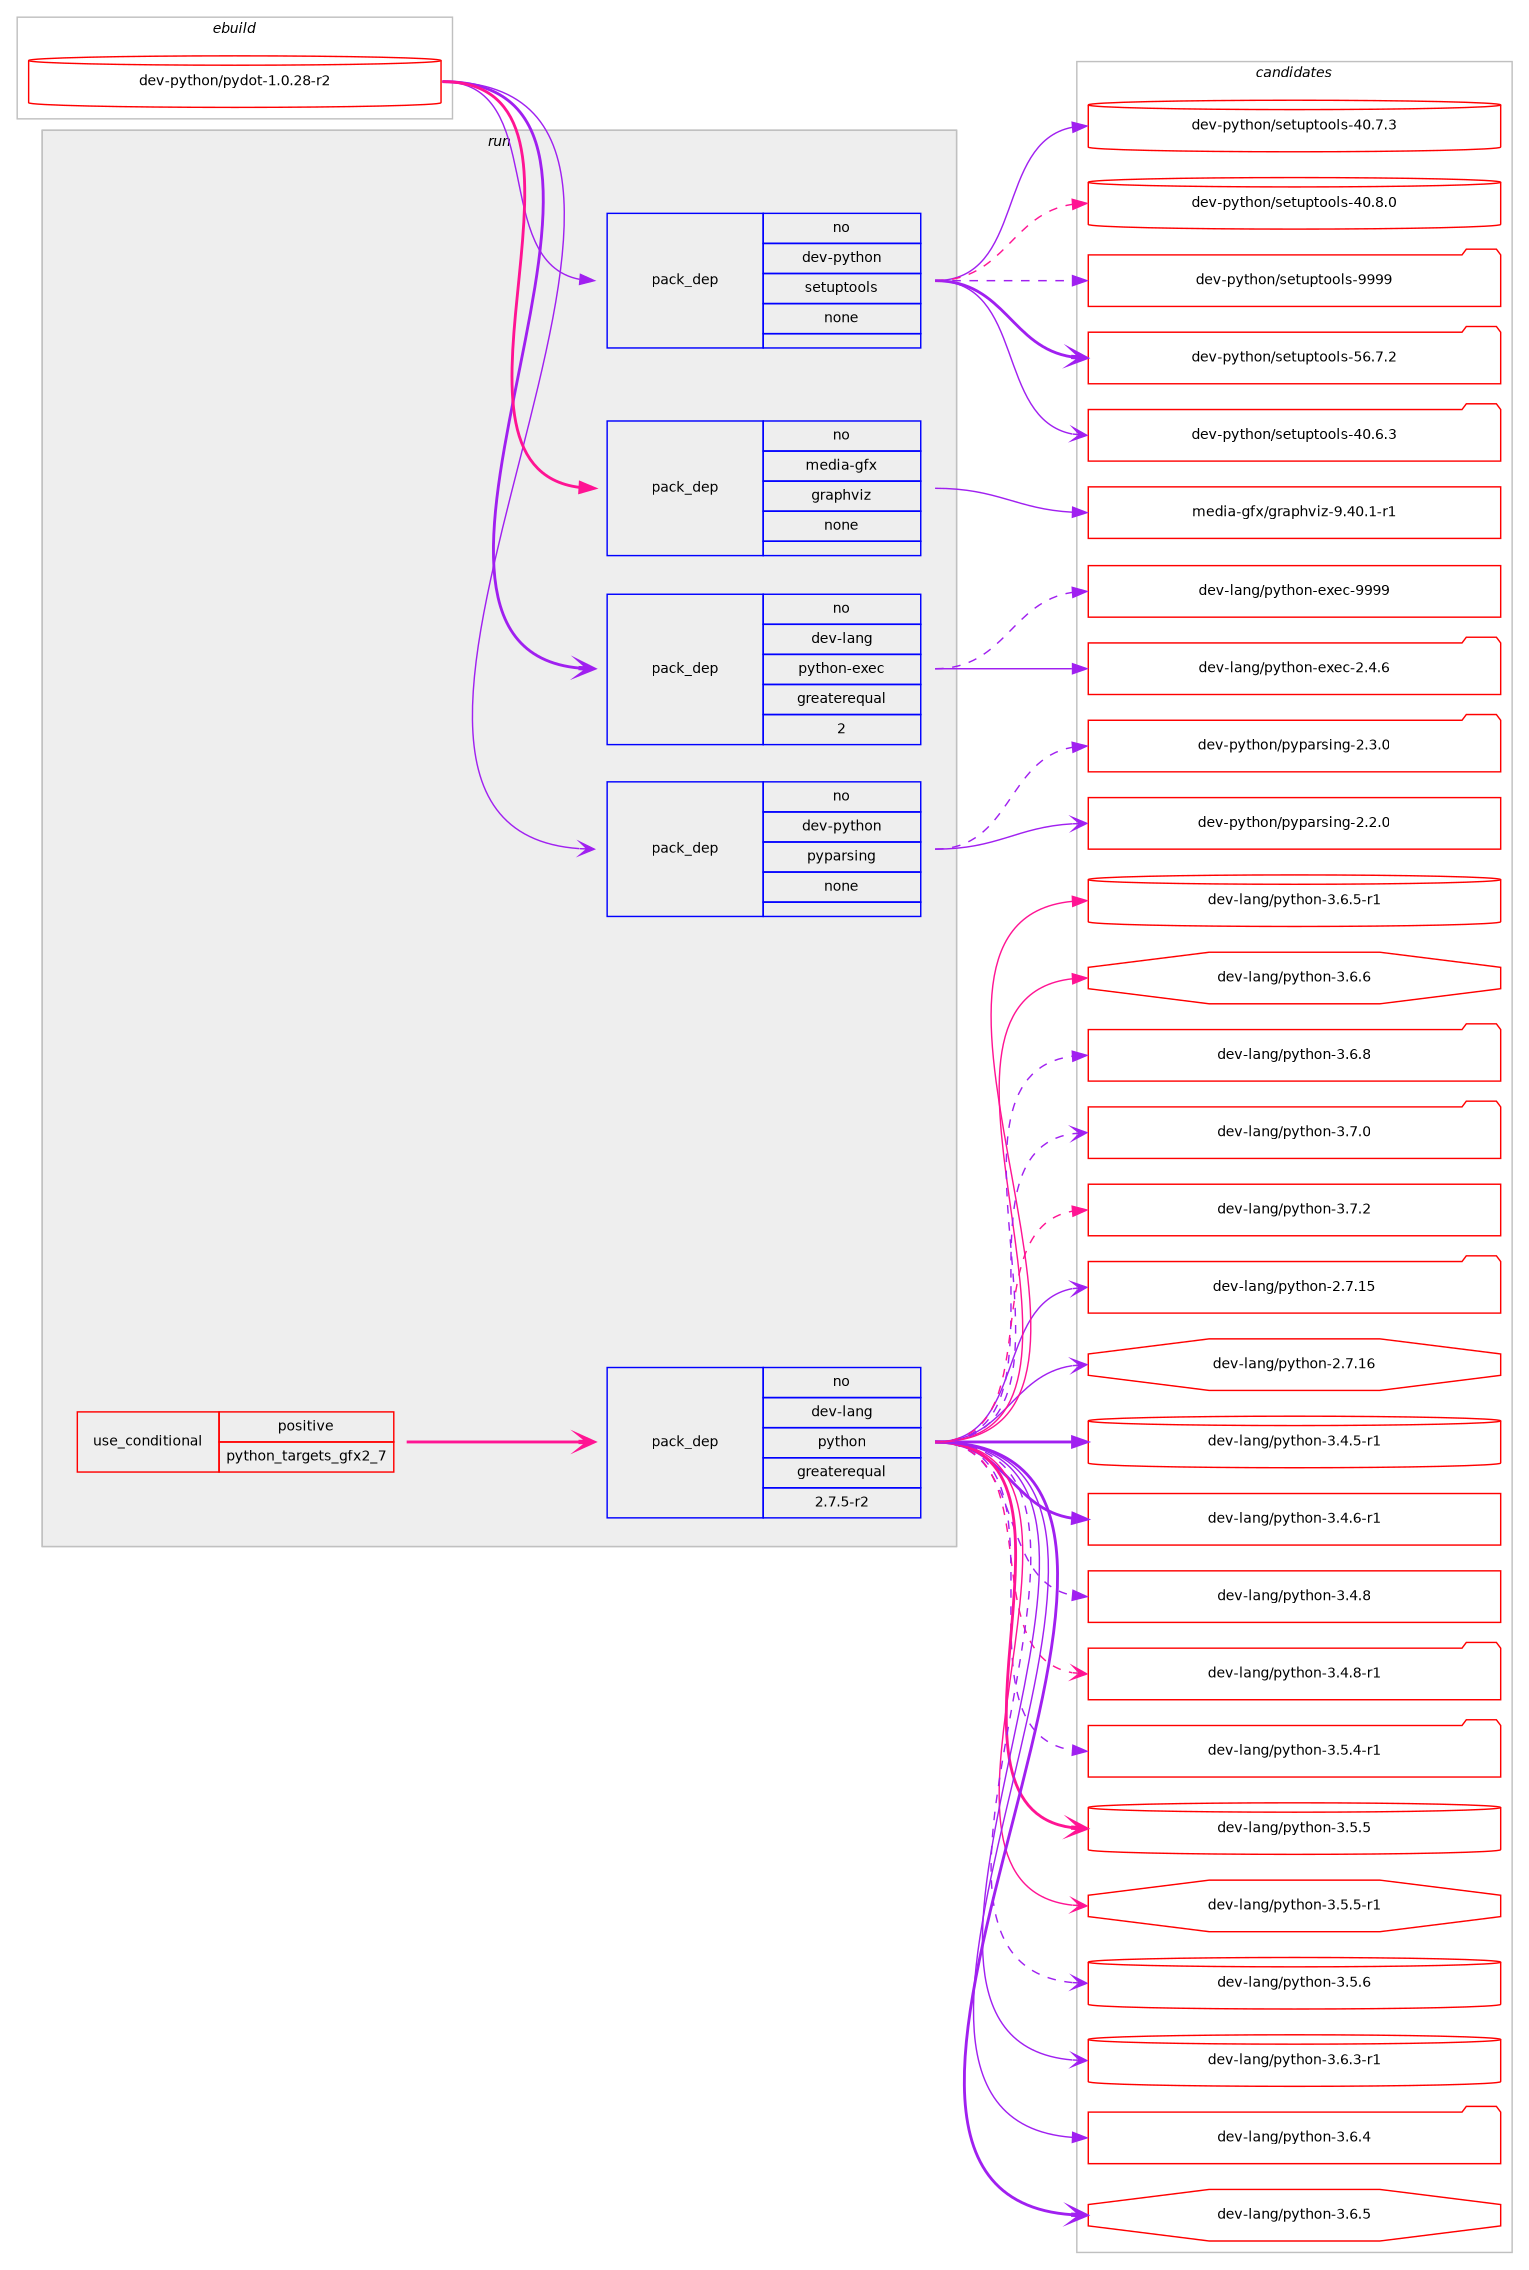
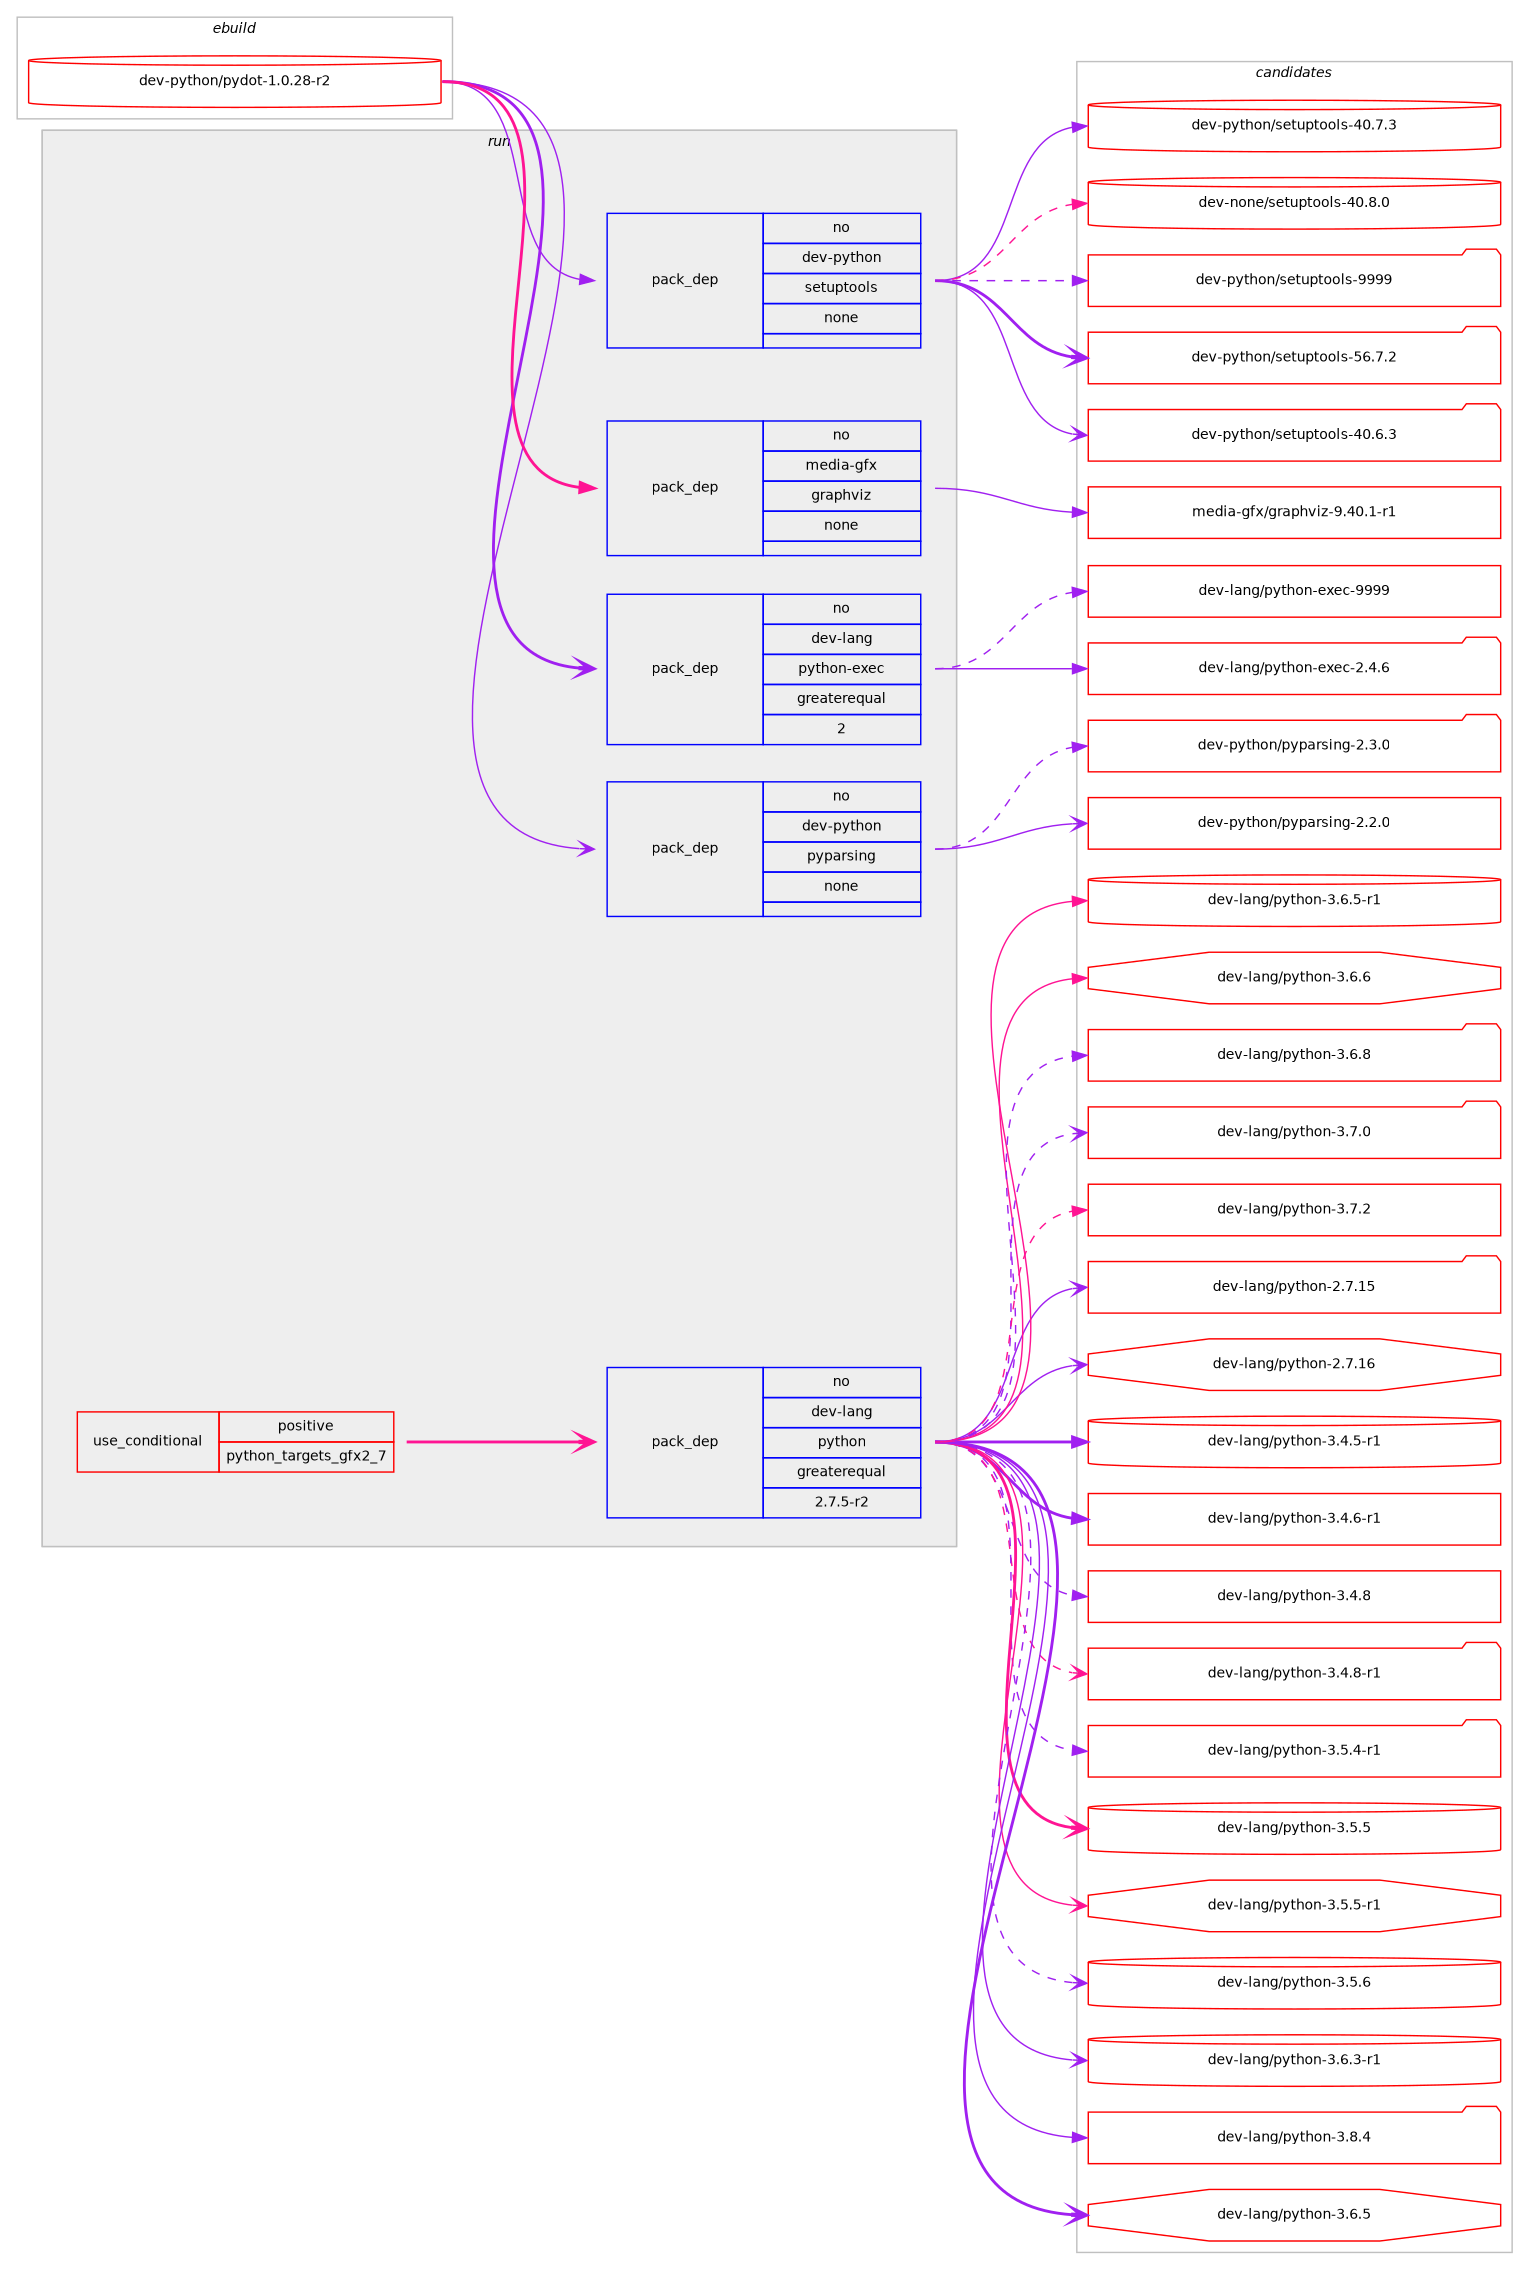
(1294, 203) -> (1294, 203)
(1294, 2138) -> (1294, 2138)
